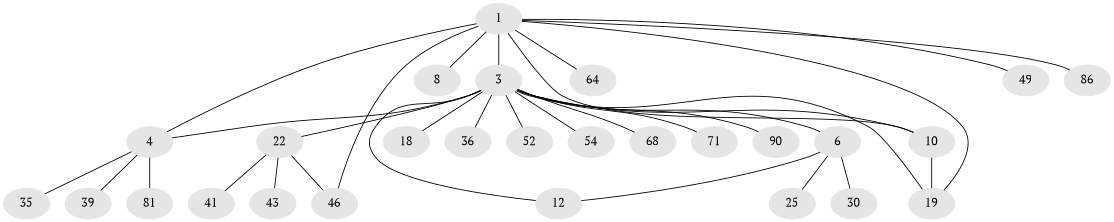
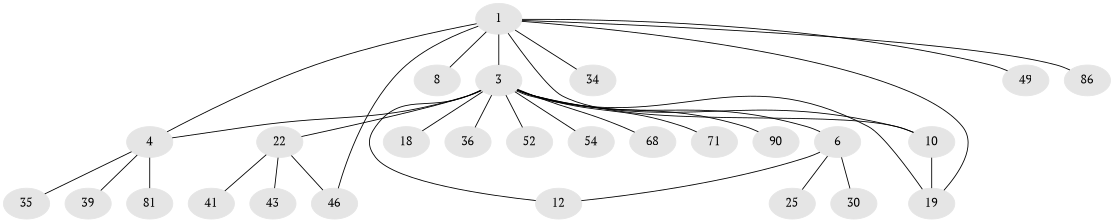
(593, 80) -> (593, 80)
